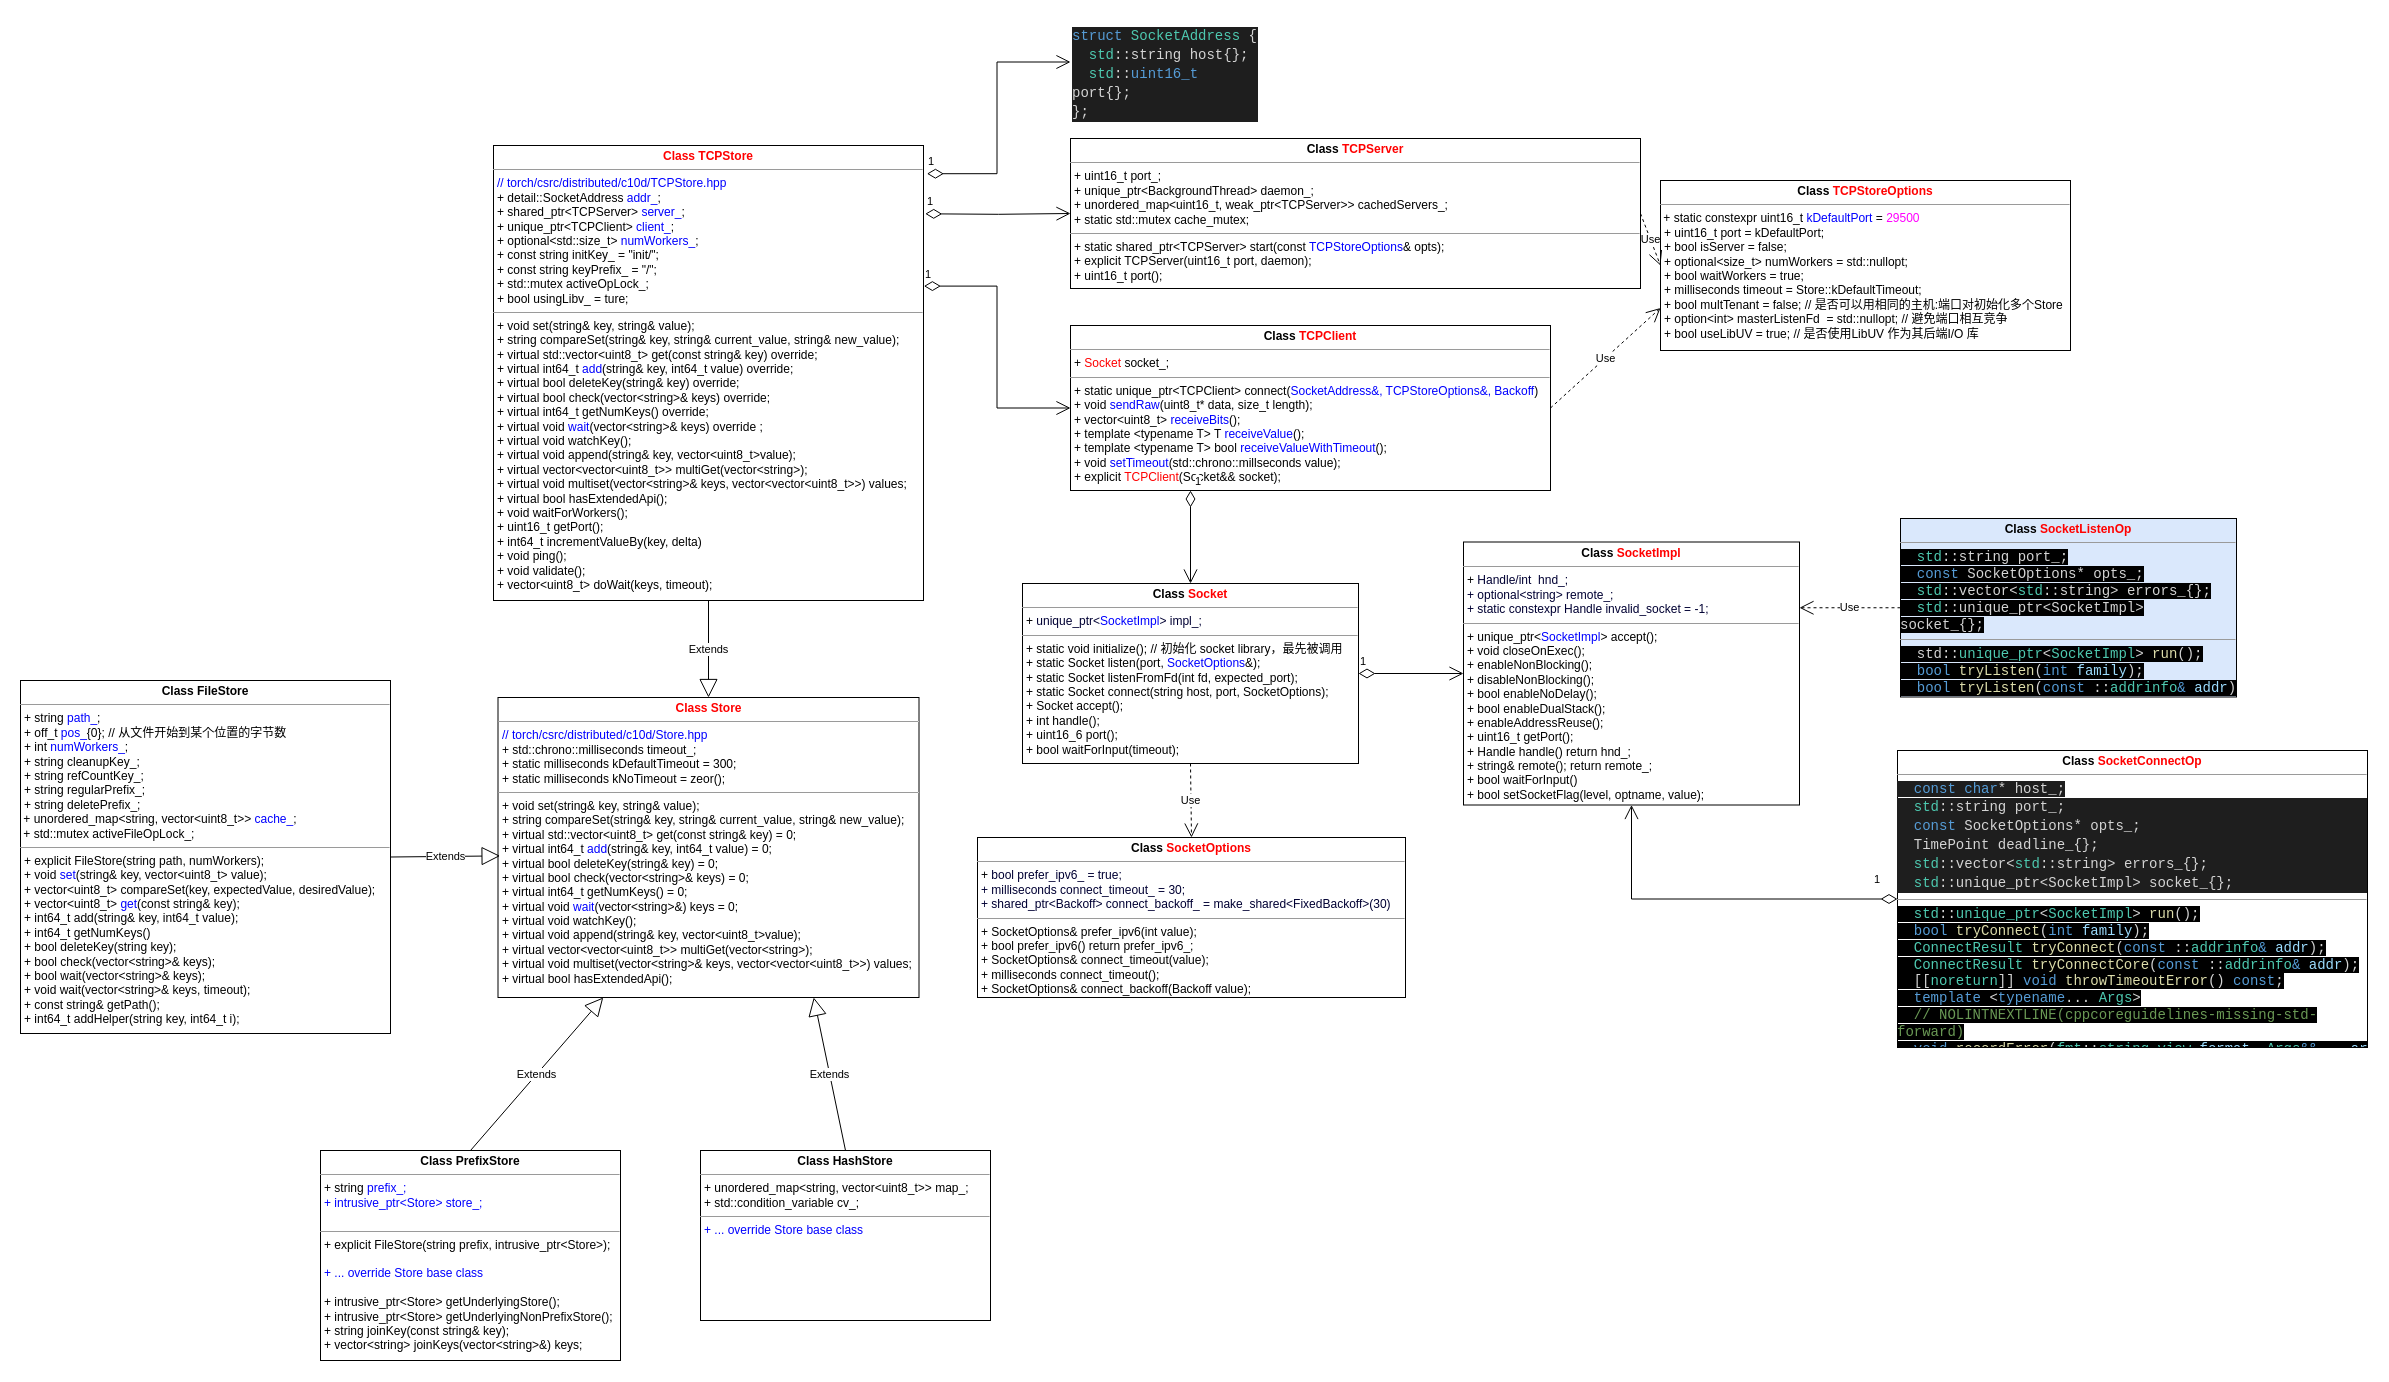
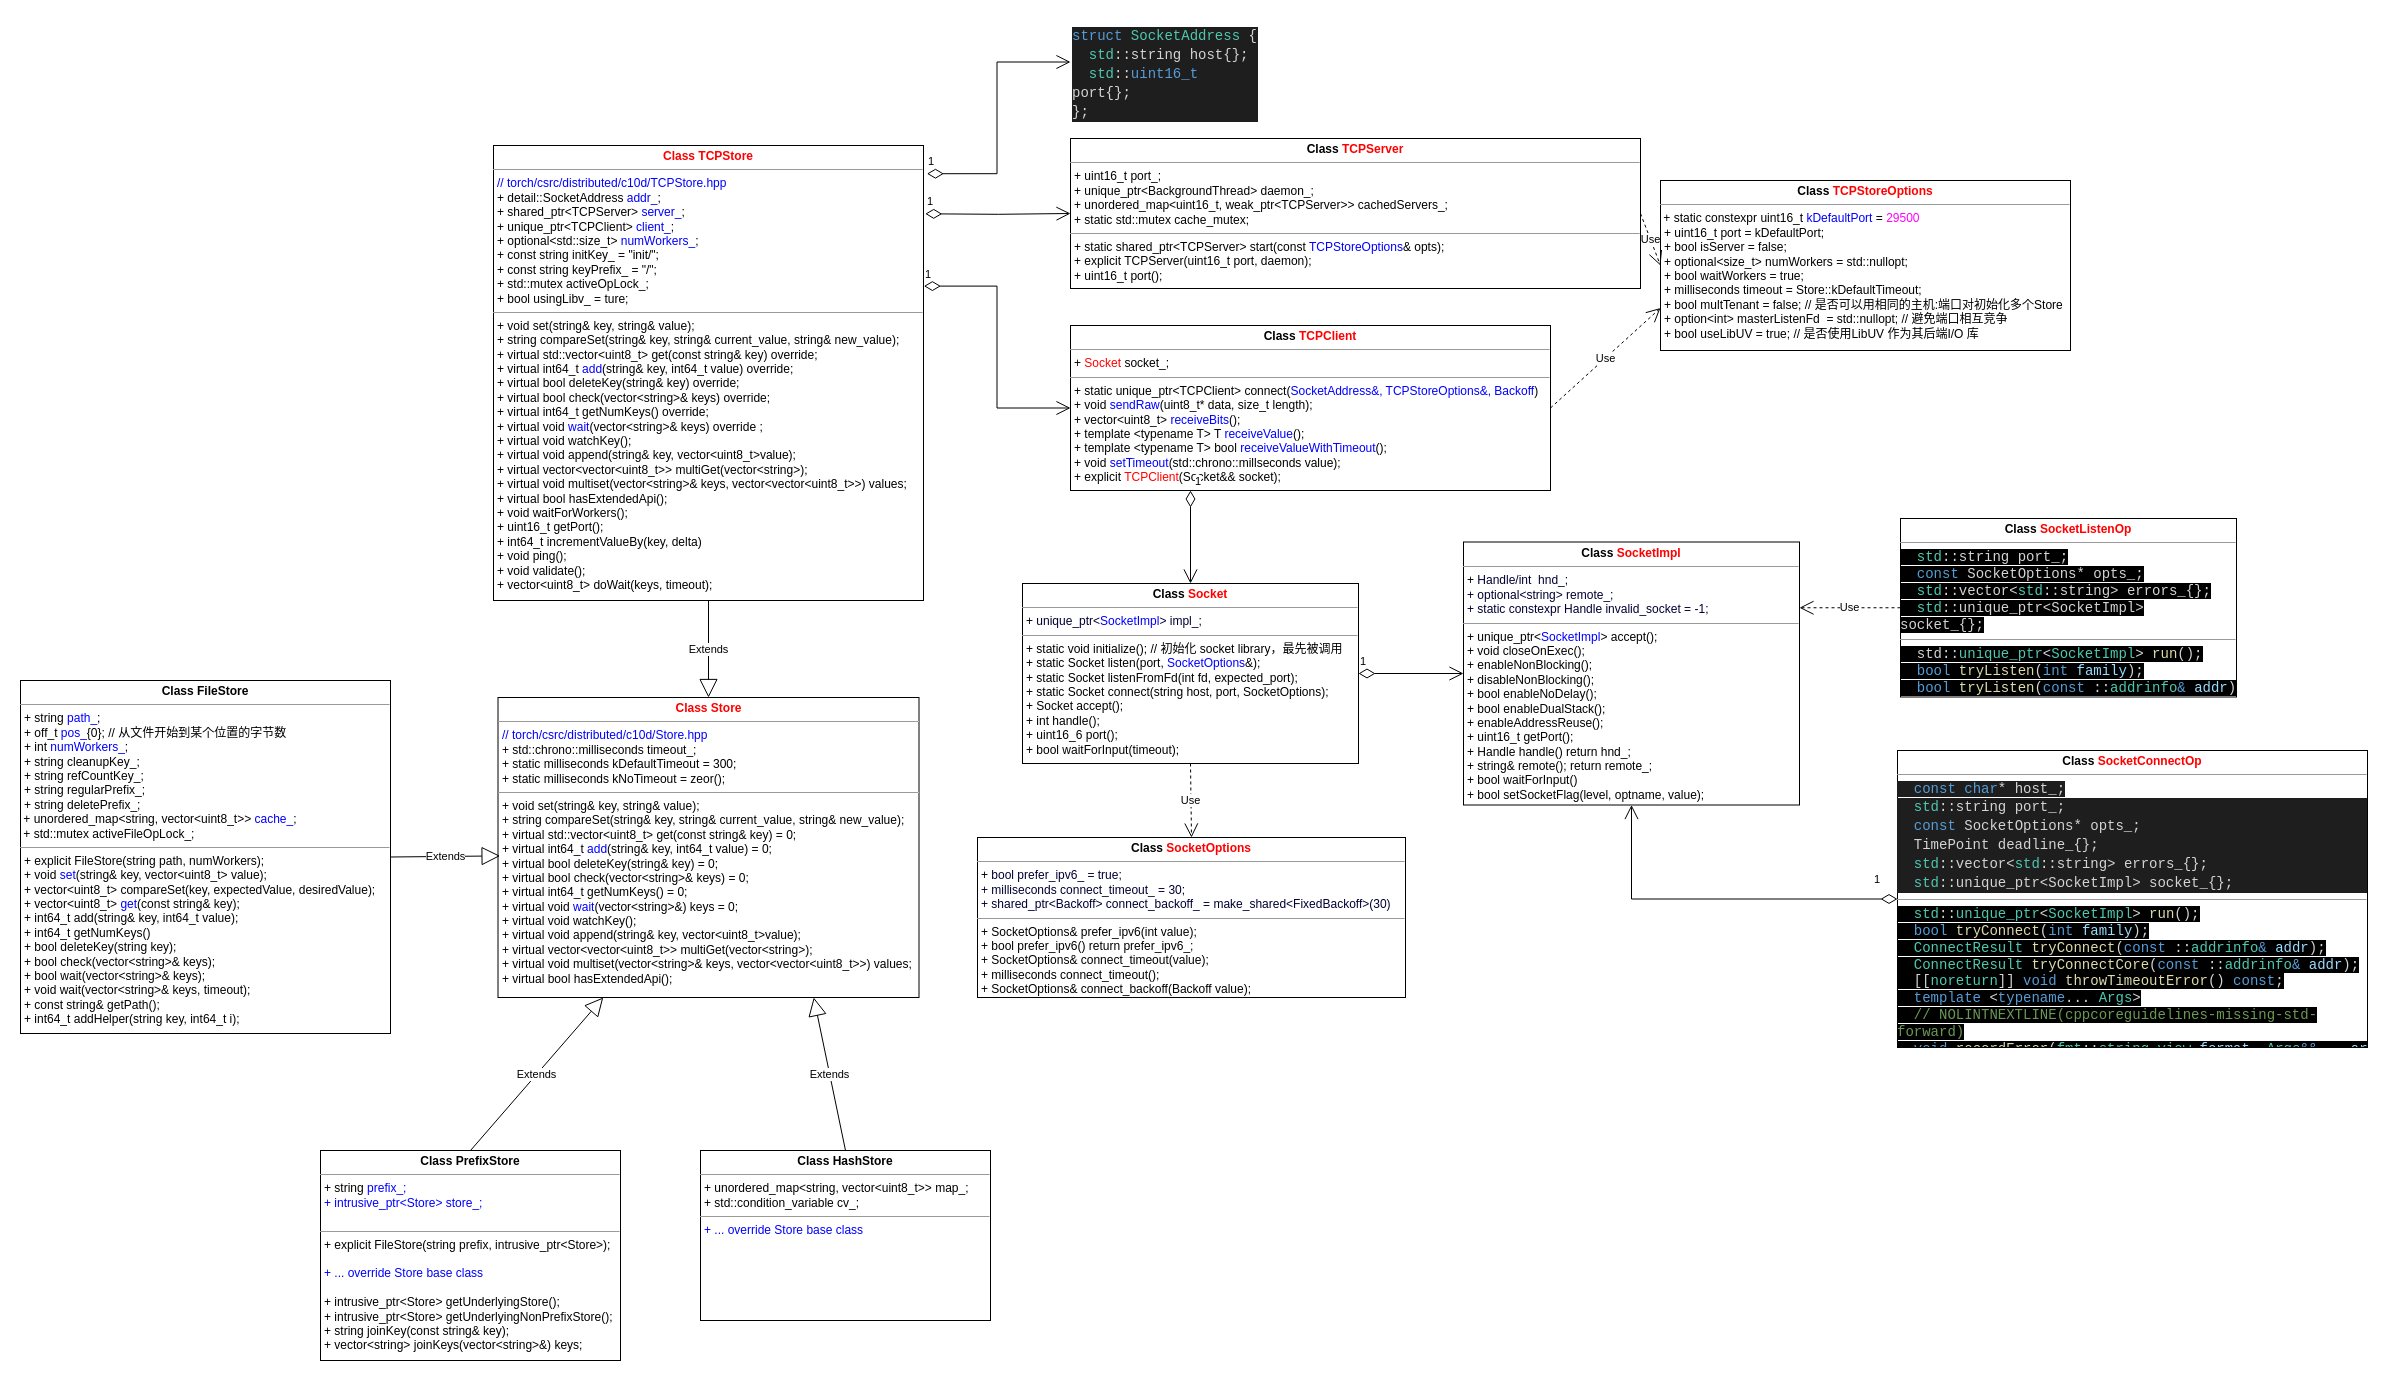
(2069, 608) -> (2069, 608)
